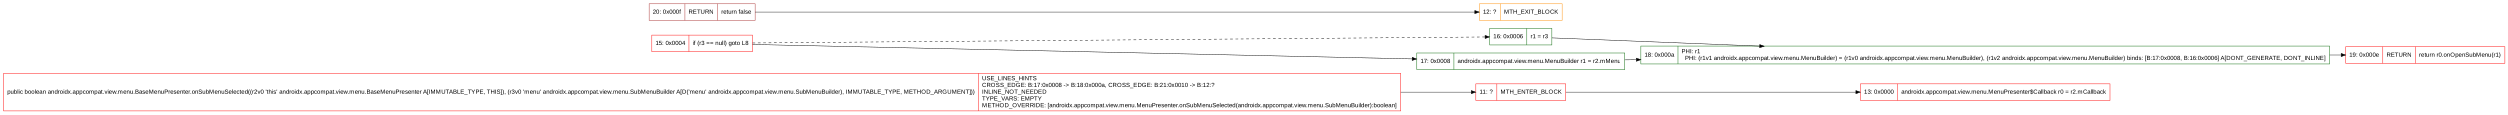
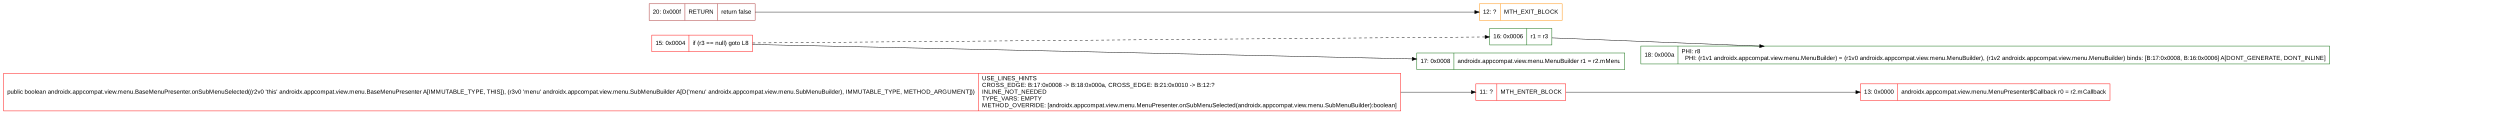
(1692, 51) -> (1692, 51)
(2425, 55) -> none
(1631, 60) -> none
